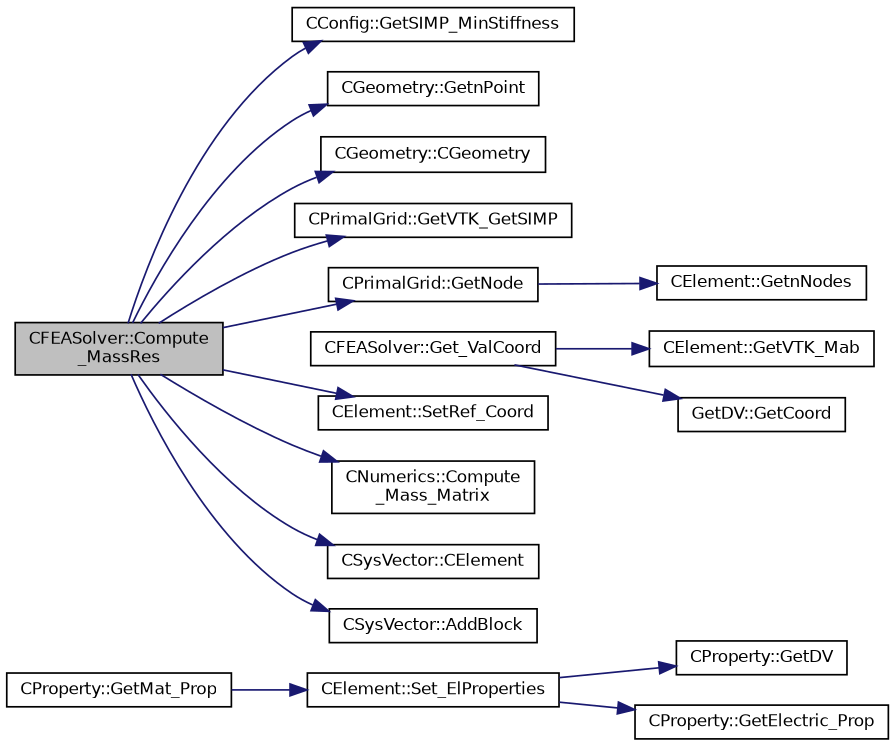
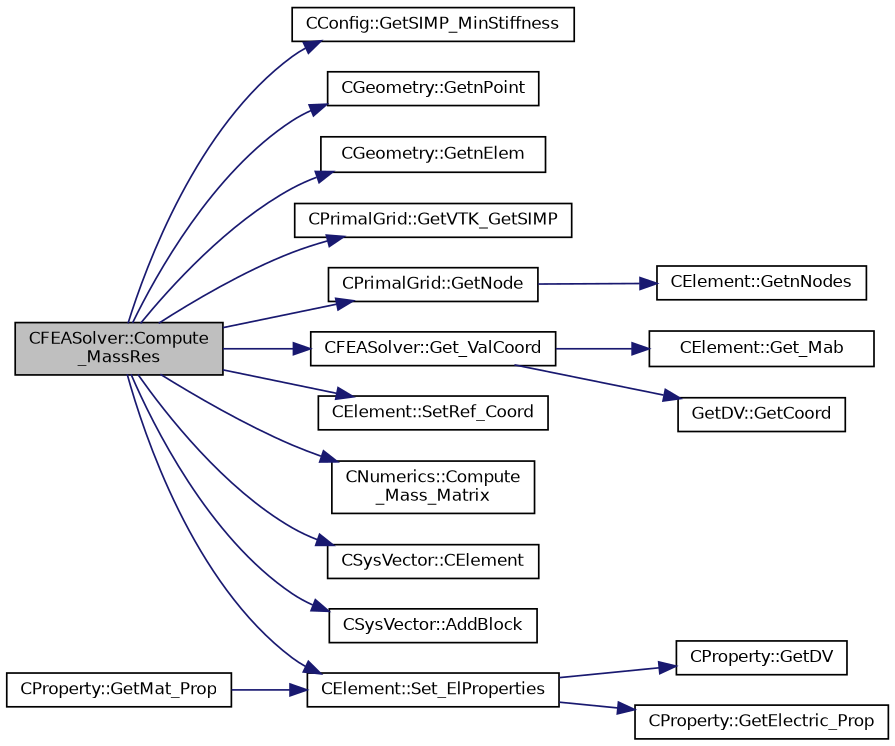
(433, 155) -> (433, 155)
none -> (258, 349)
(762, 349) -> (762, 349)
none -> (192, 536)
